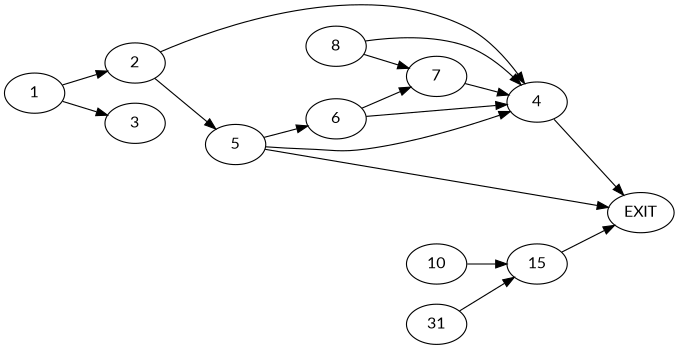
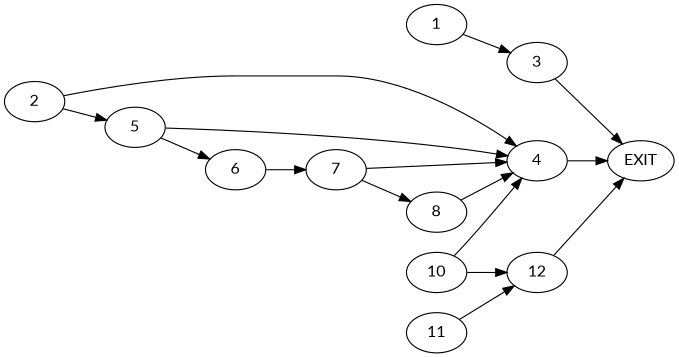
(381, 60) -> (381, 189)
(80, 80) -> none
(431, 111) -> (485, 222)
(431, 177) -> (585, 107)
(537, 264) -> (537, 272)
(437, 324) -> (437, 333)
